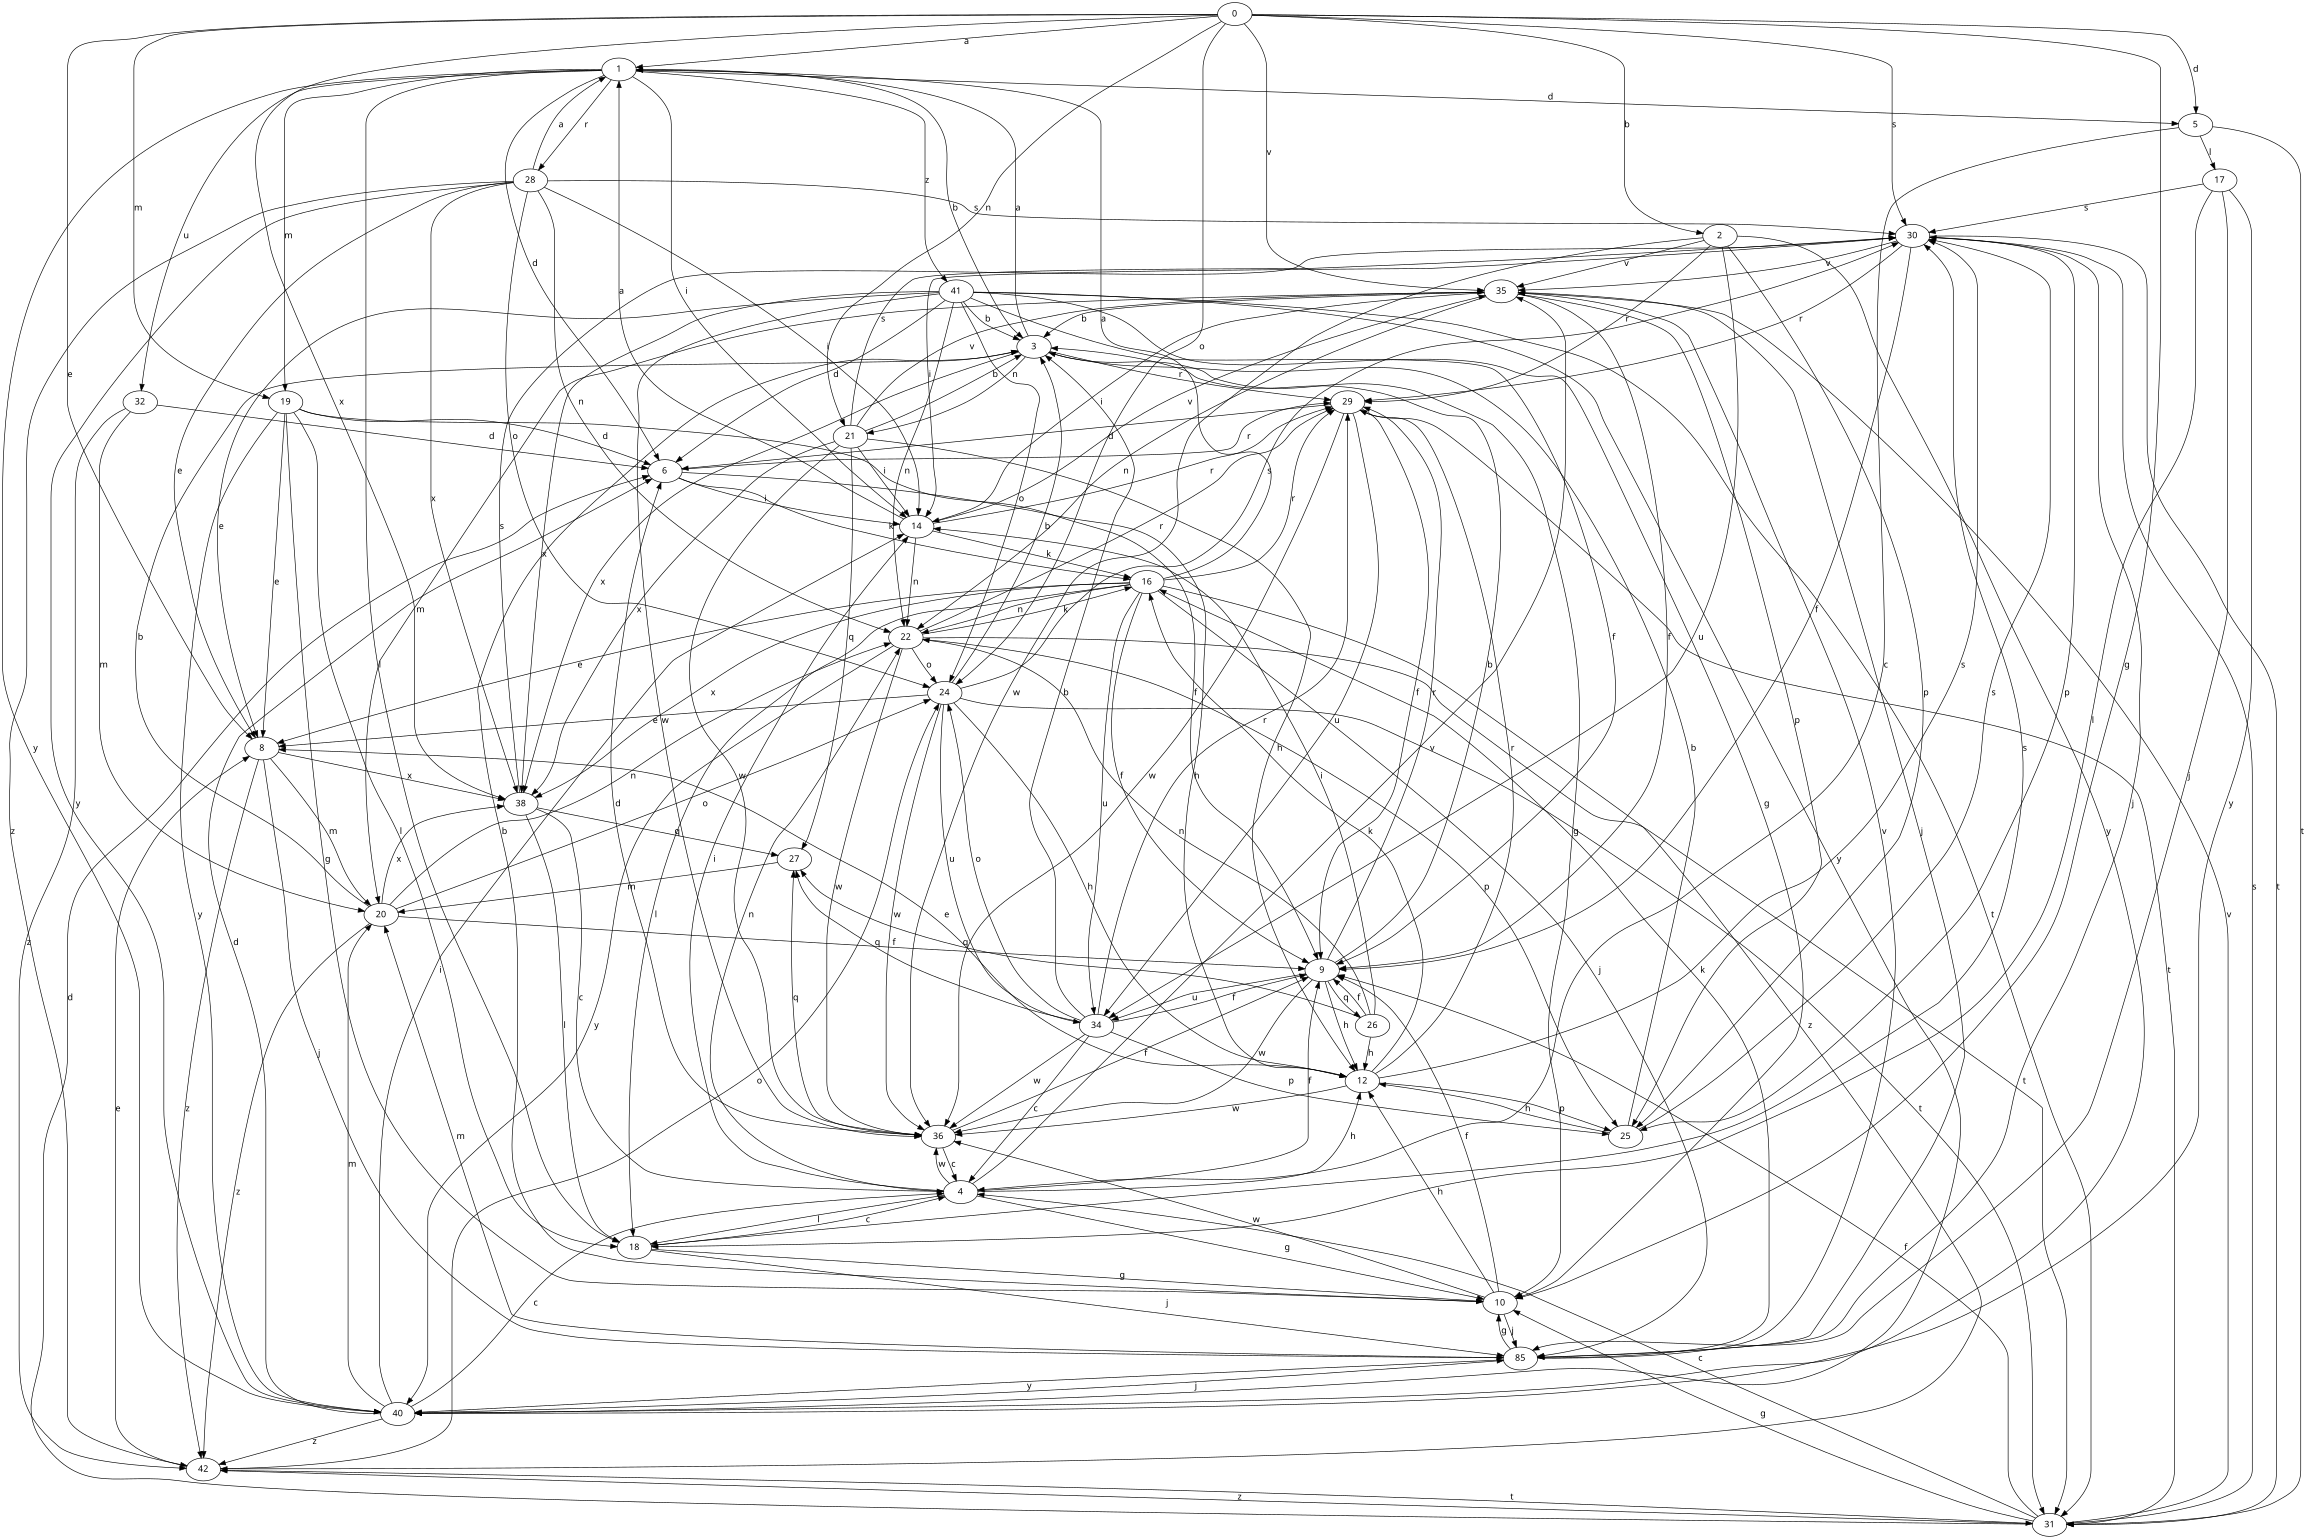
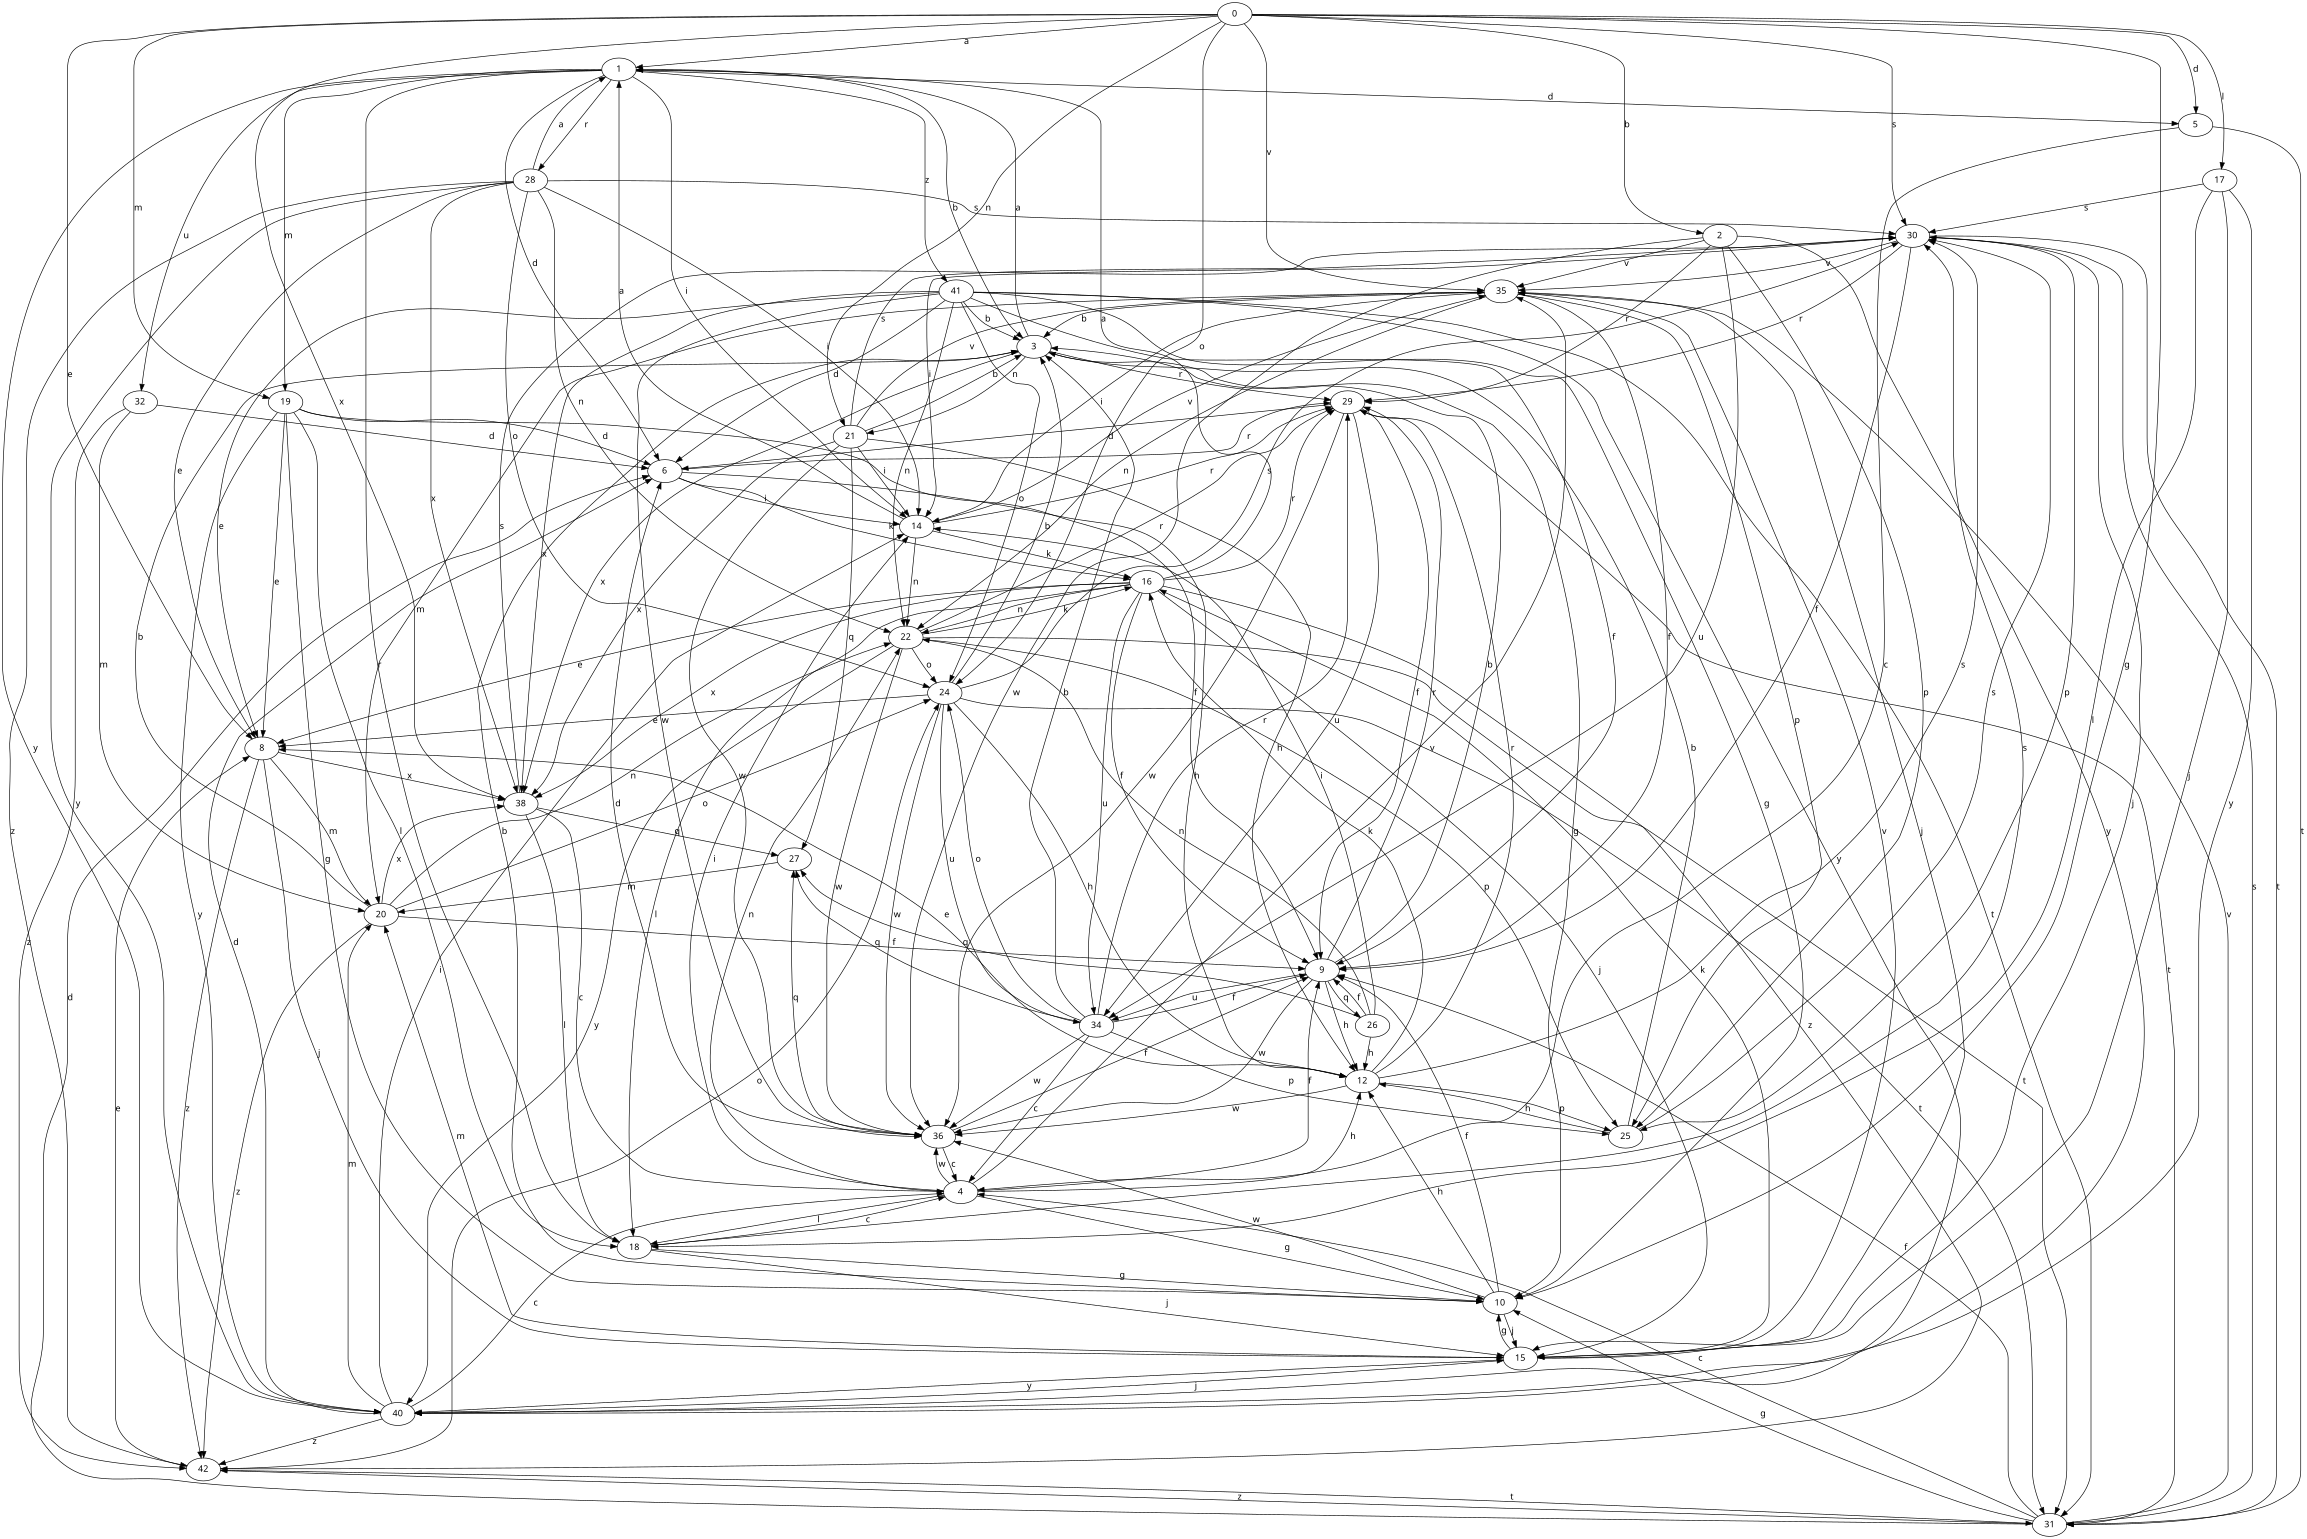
(2206, 150) -> (1788, 19)
(380, 665) -> (380, 665)
(1520, 1359) -> (1520, 1359)
